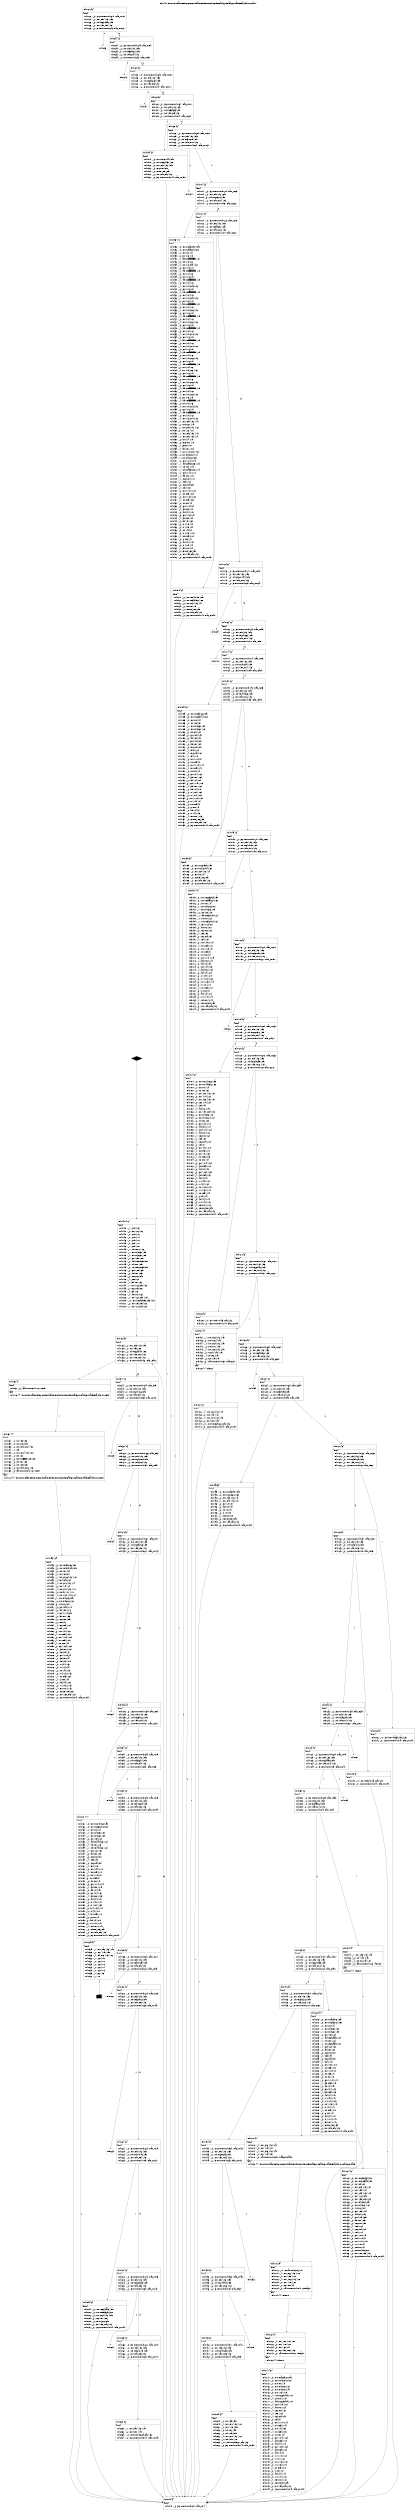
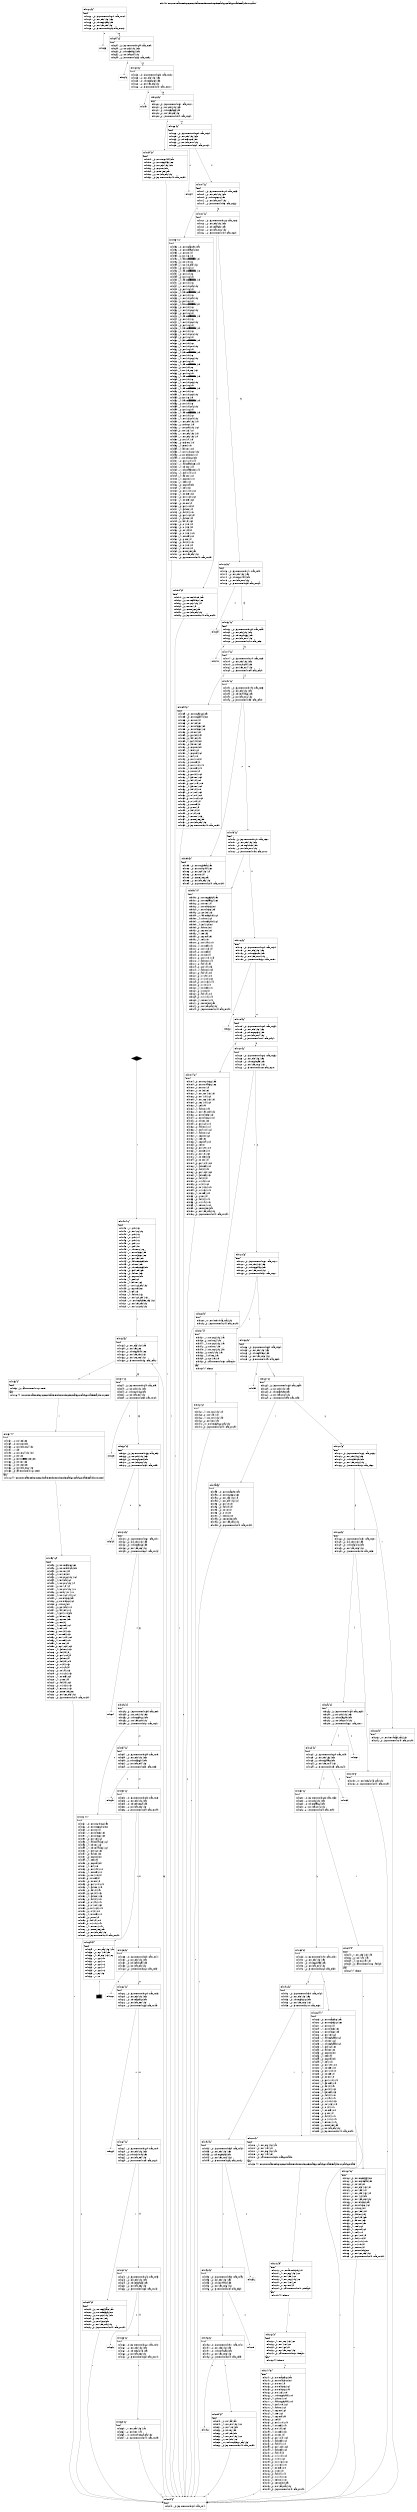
none -> (205, 2430)
